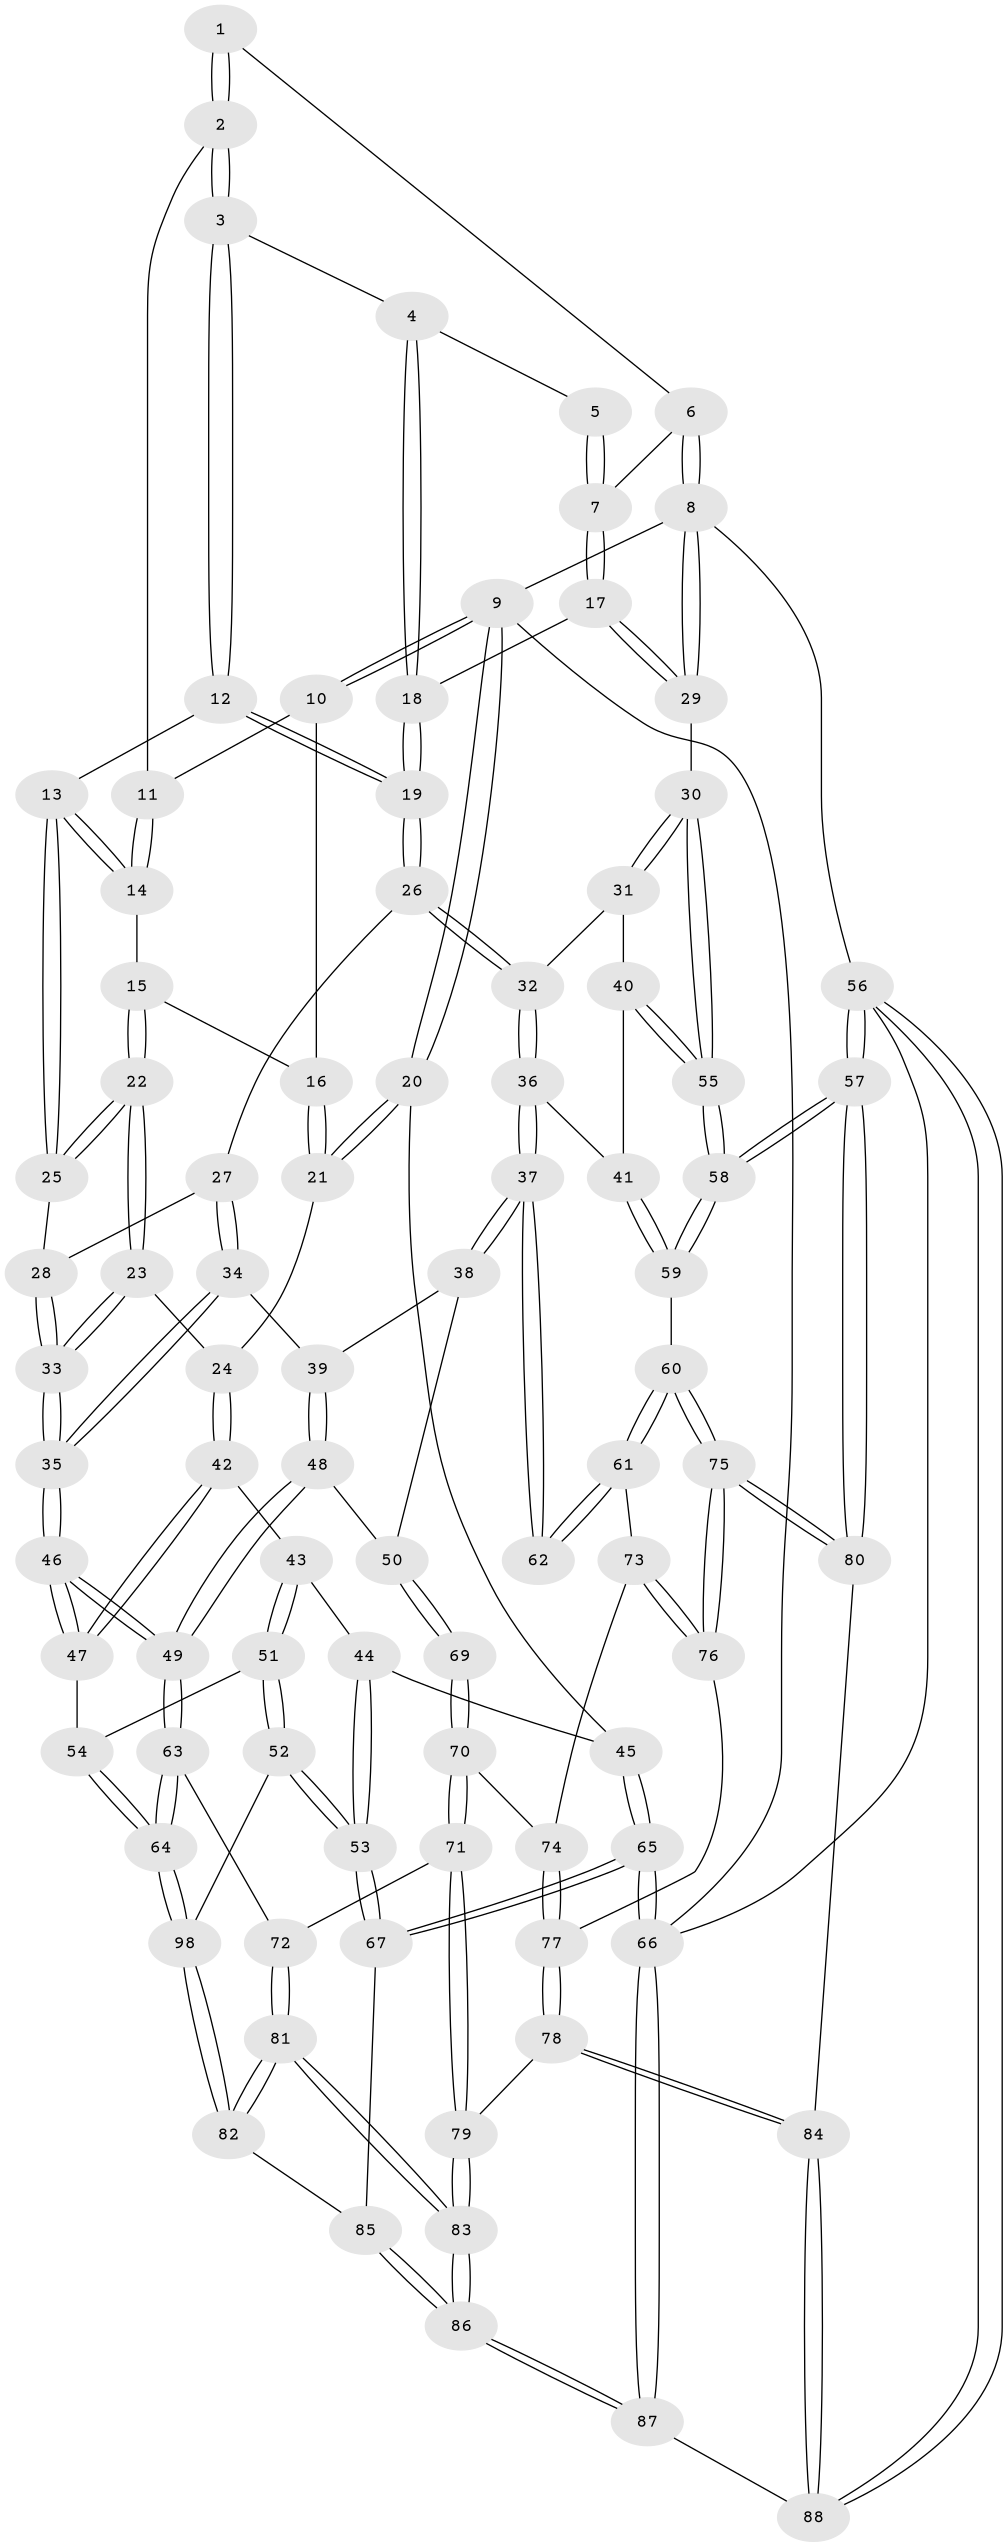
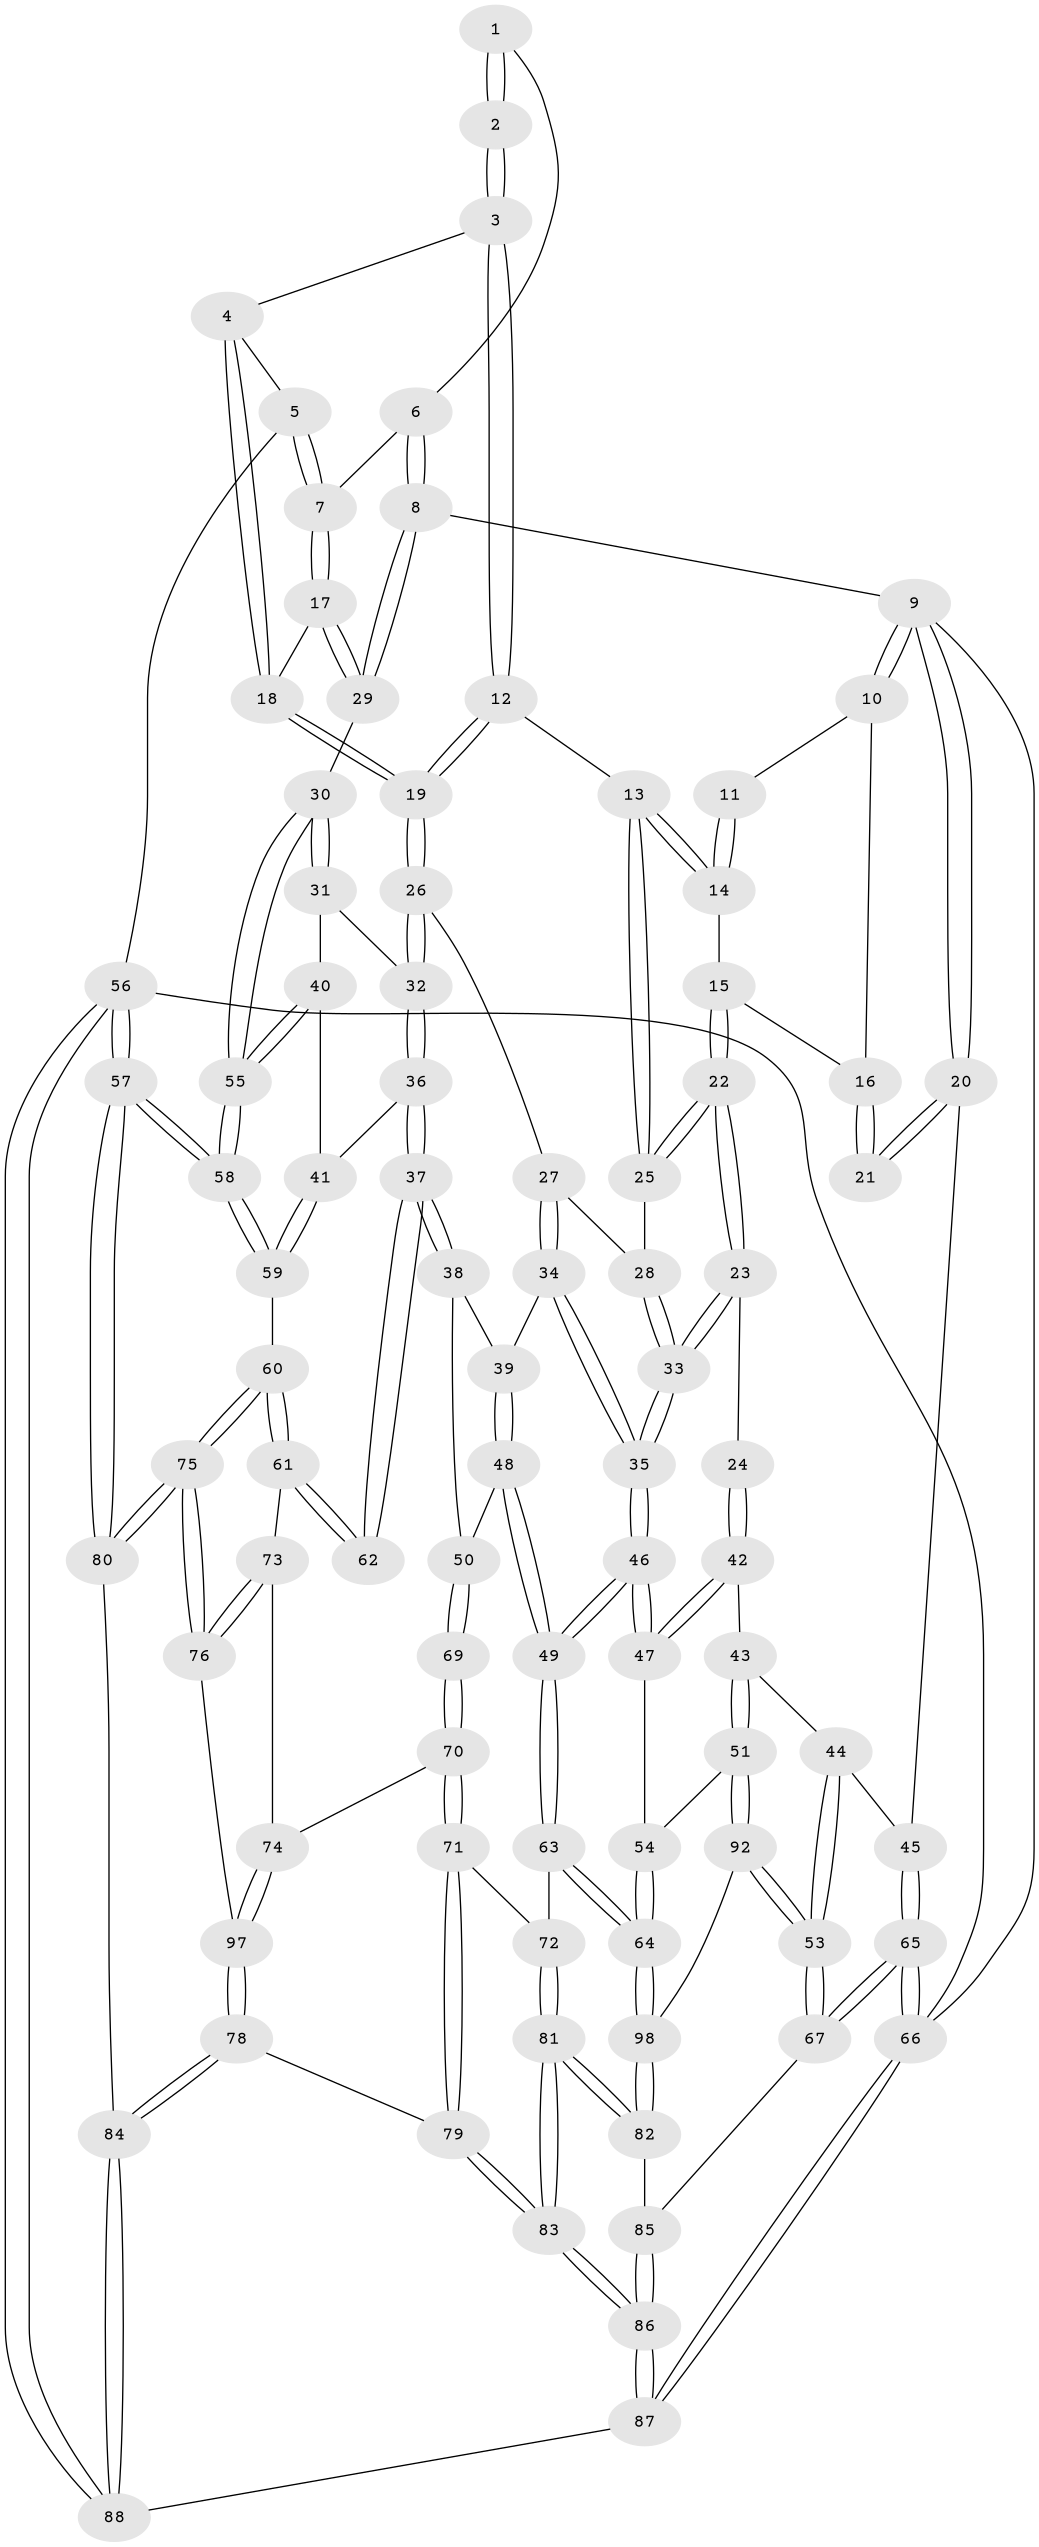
(148, 452) -> none
(821, 728) -> (149, 681)
(289, 1281) -> none
(279, 1752) -> (740, 1848)
(552, 1943) -> (237, 1943)
